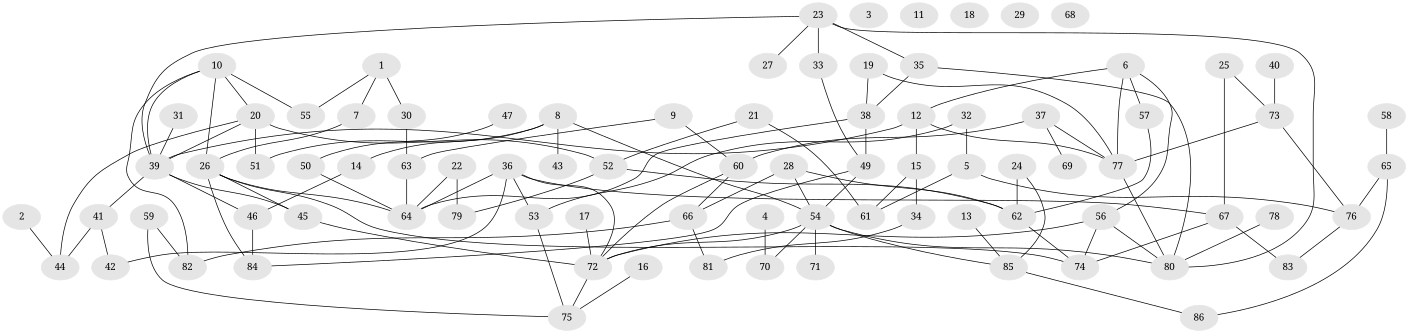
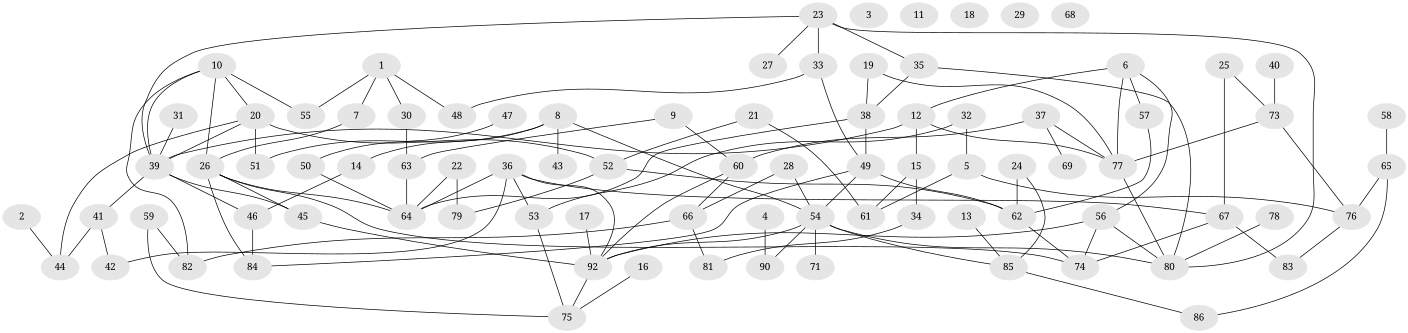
none -> (457, 116)
(905, 188) -> (941, 192)
(593, 267) -> (593, 267)
(765, 267) -> (765, 267)
